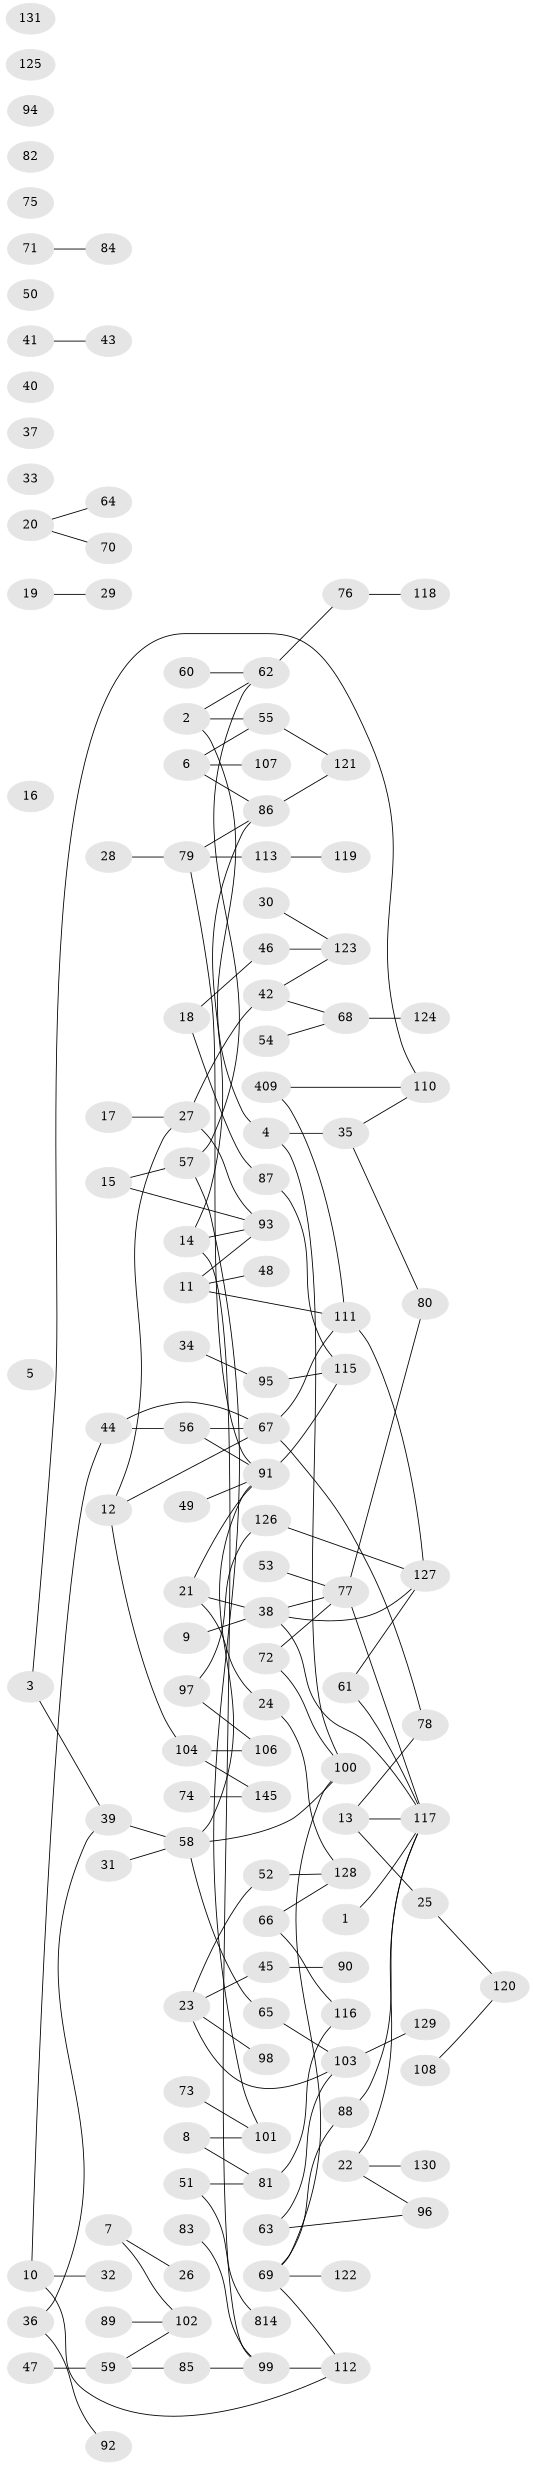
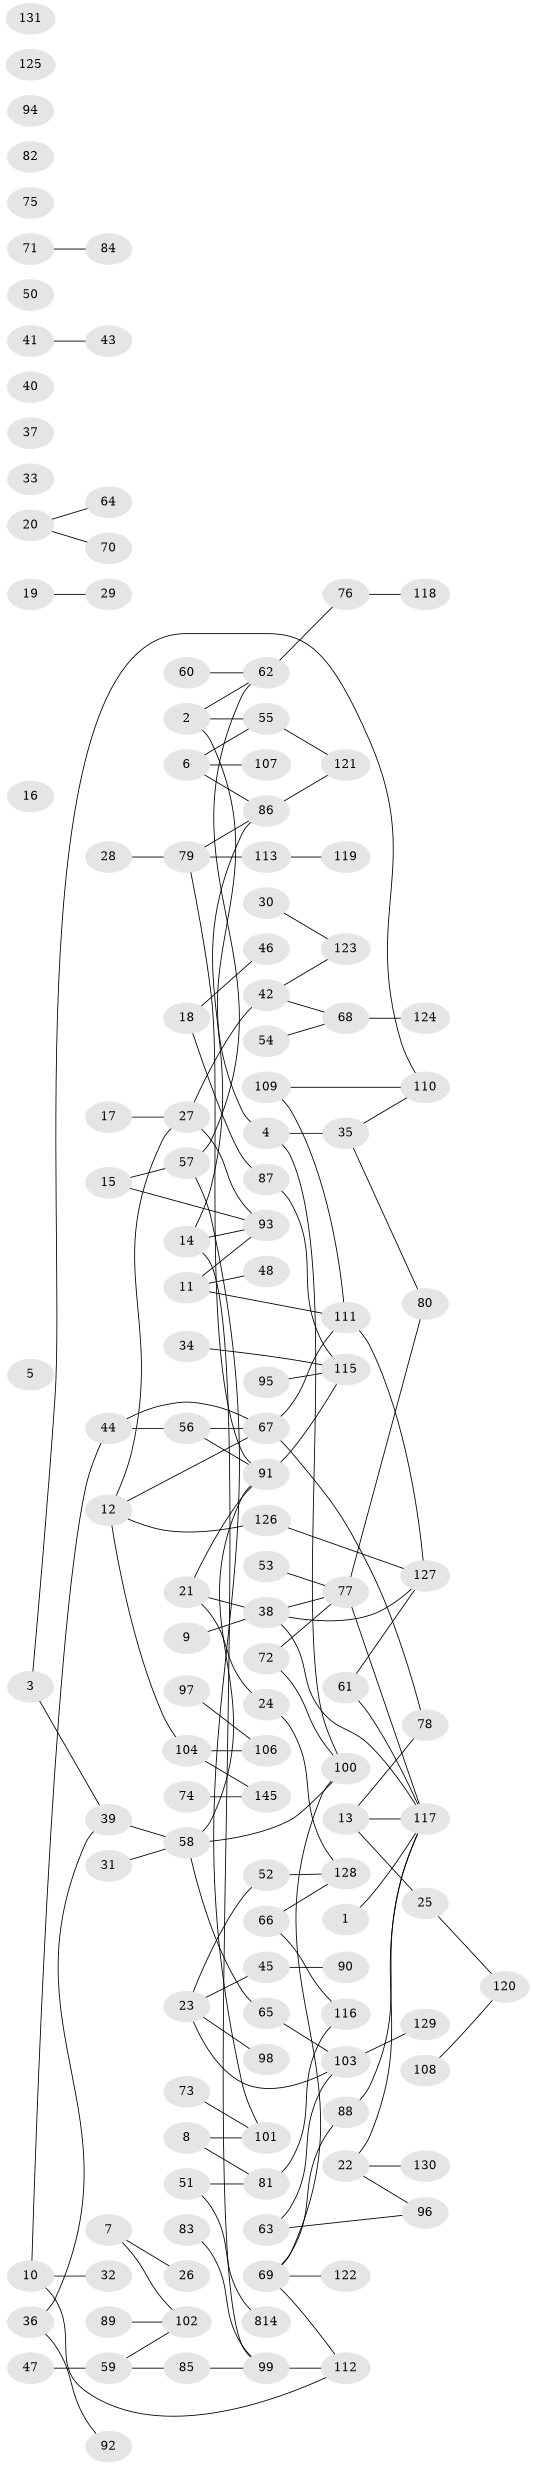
(305, 949) -> none
(266, 1087) -> (266, 1087)
(216, 1360) -> (266, 1356)
(187, 1507) -> none
(218, 1644) -> (185, 1532)
